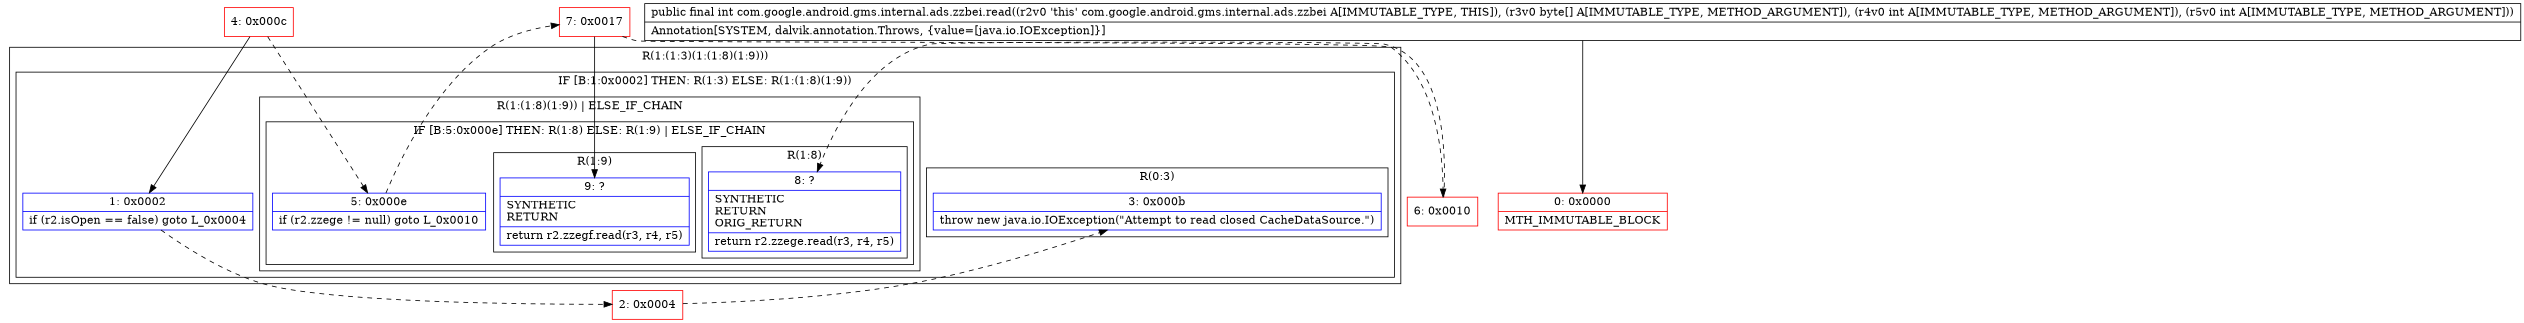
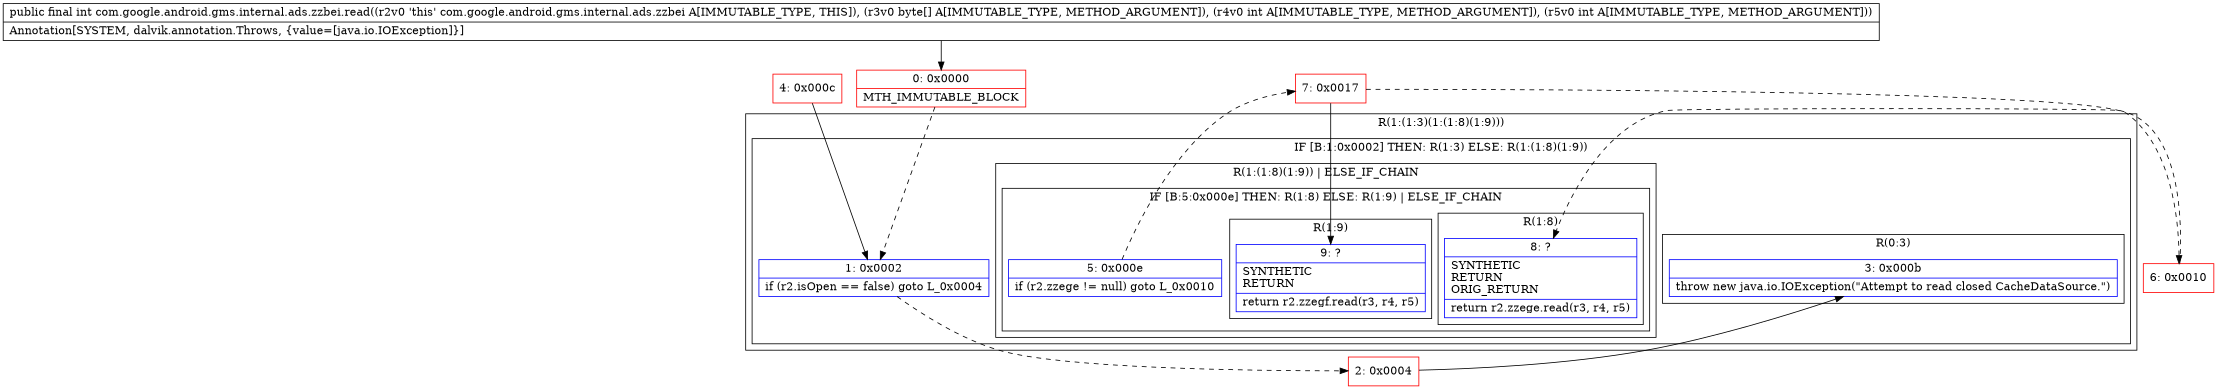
(315, 111) -> none
none -> (909, 179)
(873, 289) -> (1609, 356)
